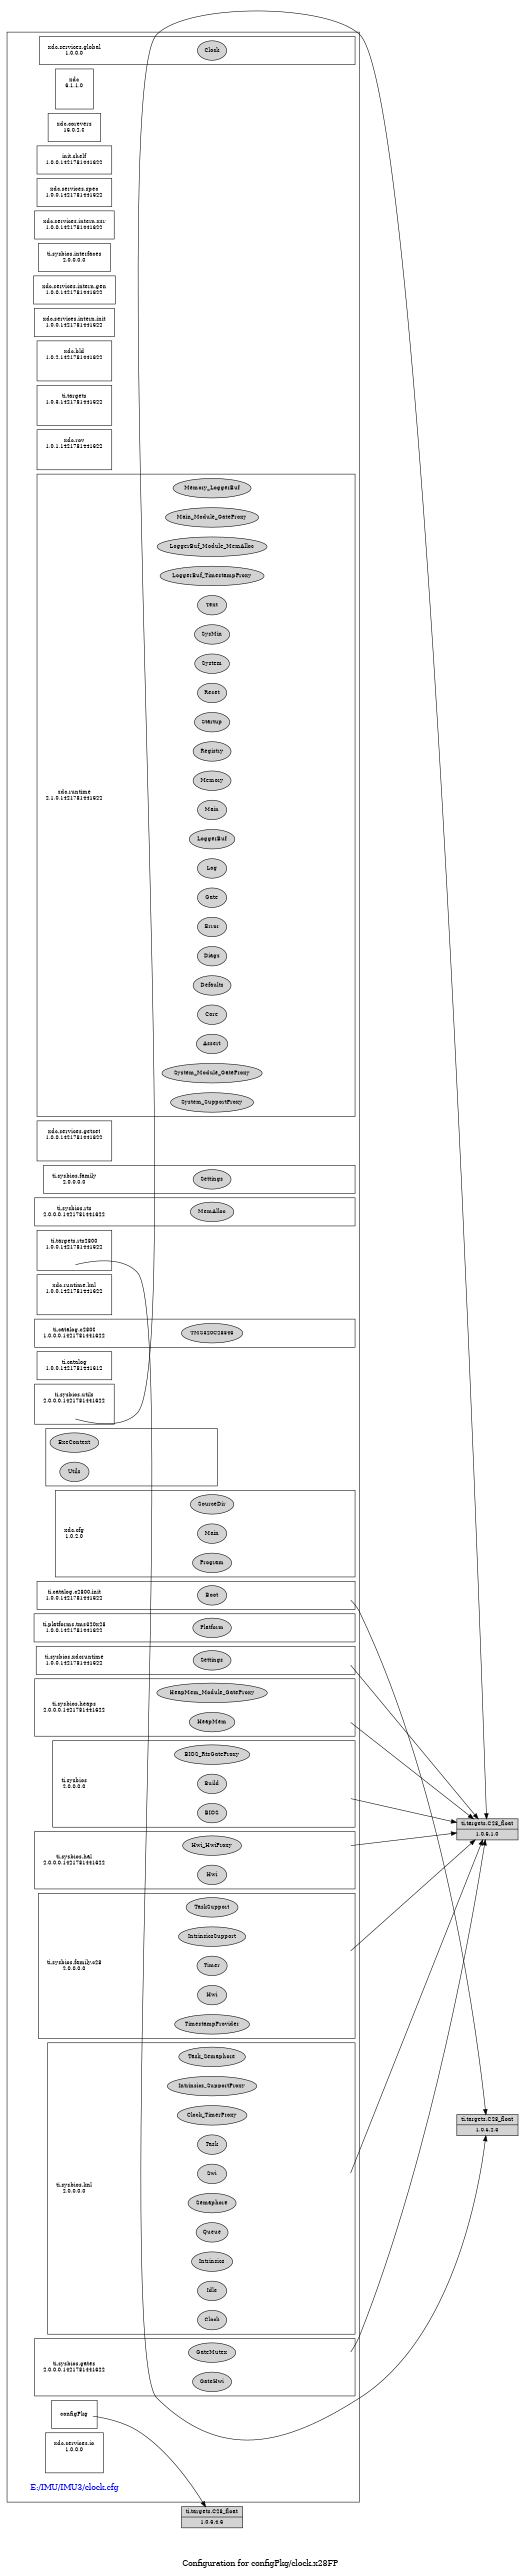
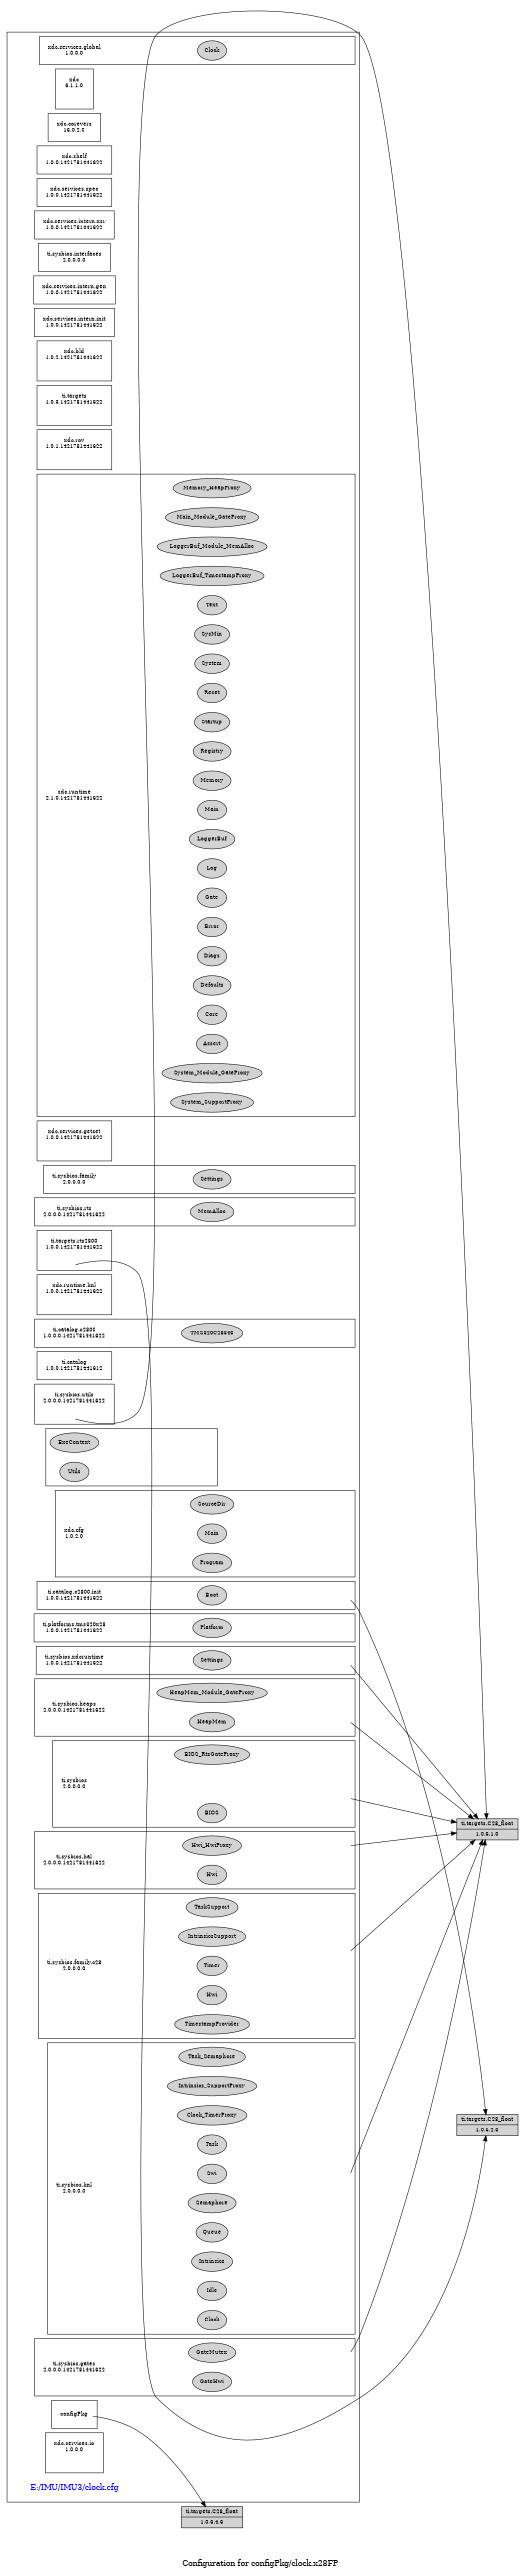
(74, 160) -> (74, 160)
(212, 488) -> (212, 488)
(212, 1784) -> none
